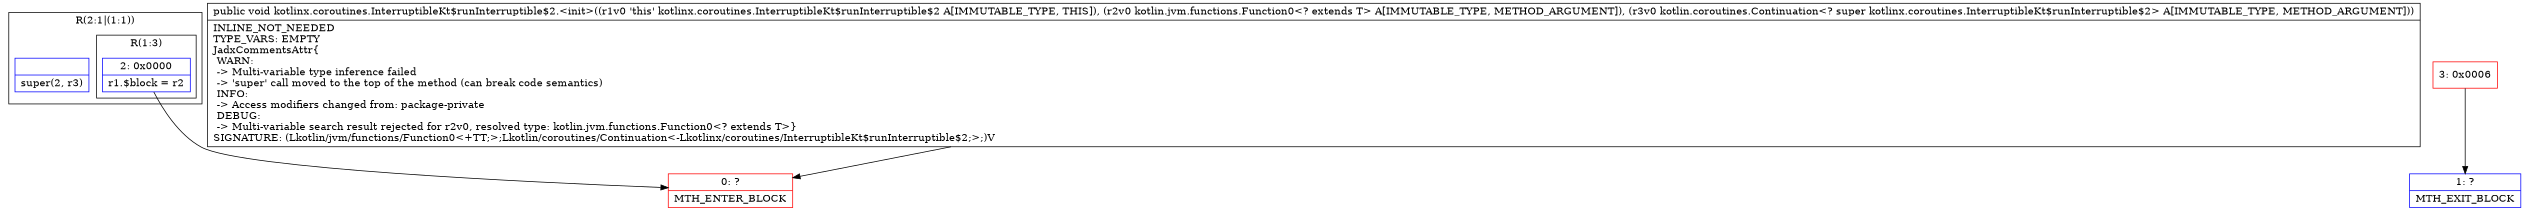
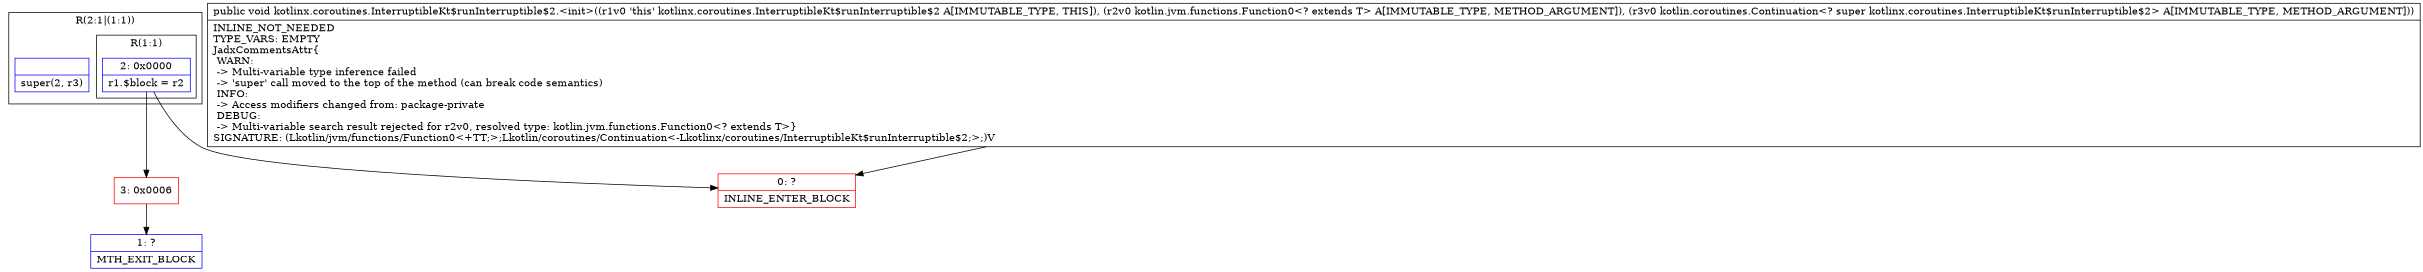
(146, 44) -> (146, 44)
none -> (146, 131)
(730, 199) -> (787, 199)
